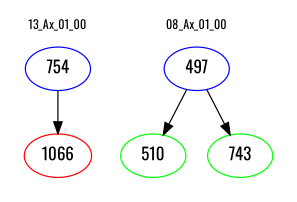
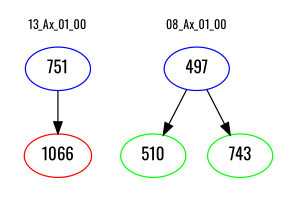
(58, 69) -> (58, 69)
